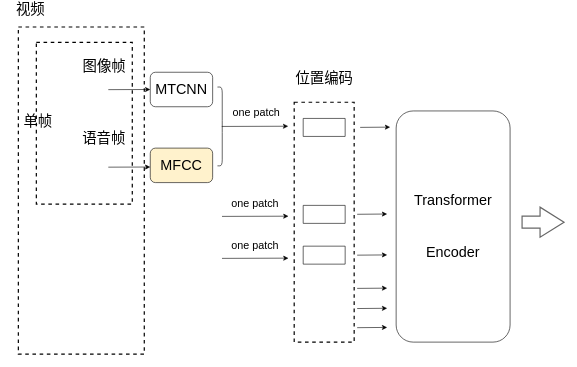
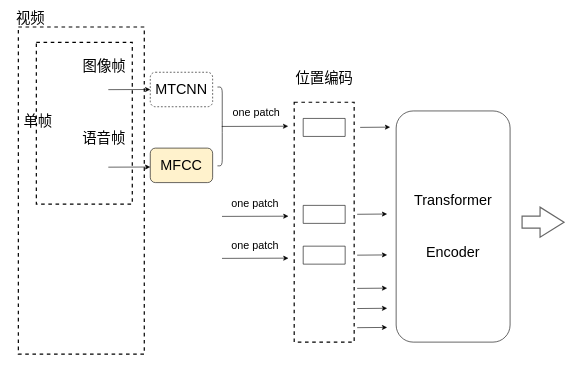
(30, 9) -> (30, 18)
(182, 90) -> (182, 90)
